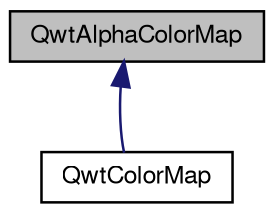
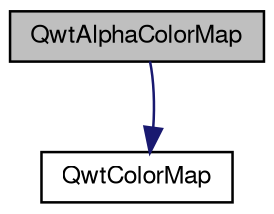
(120, 120) -> (154, 94)
